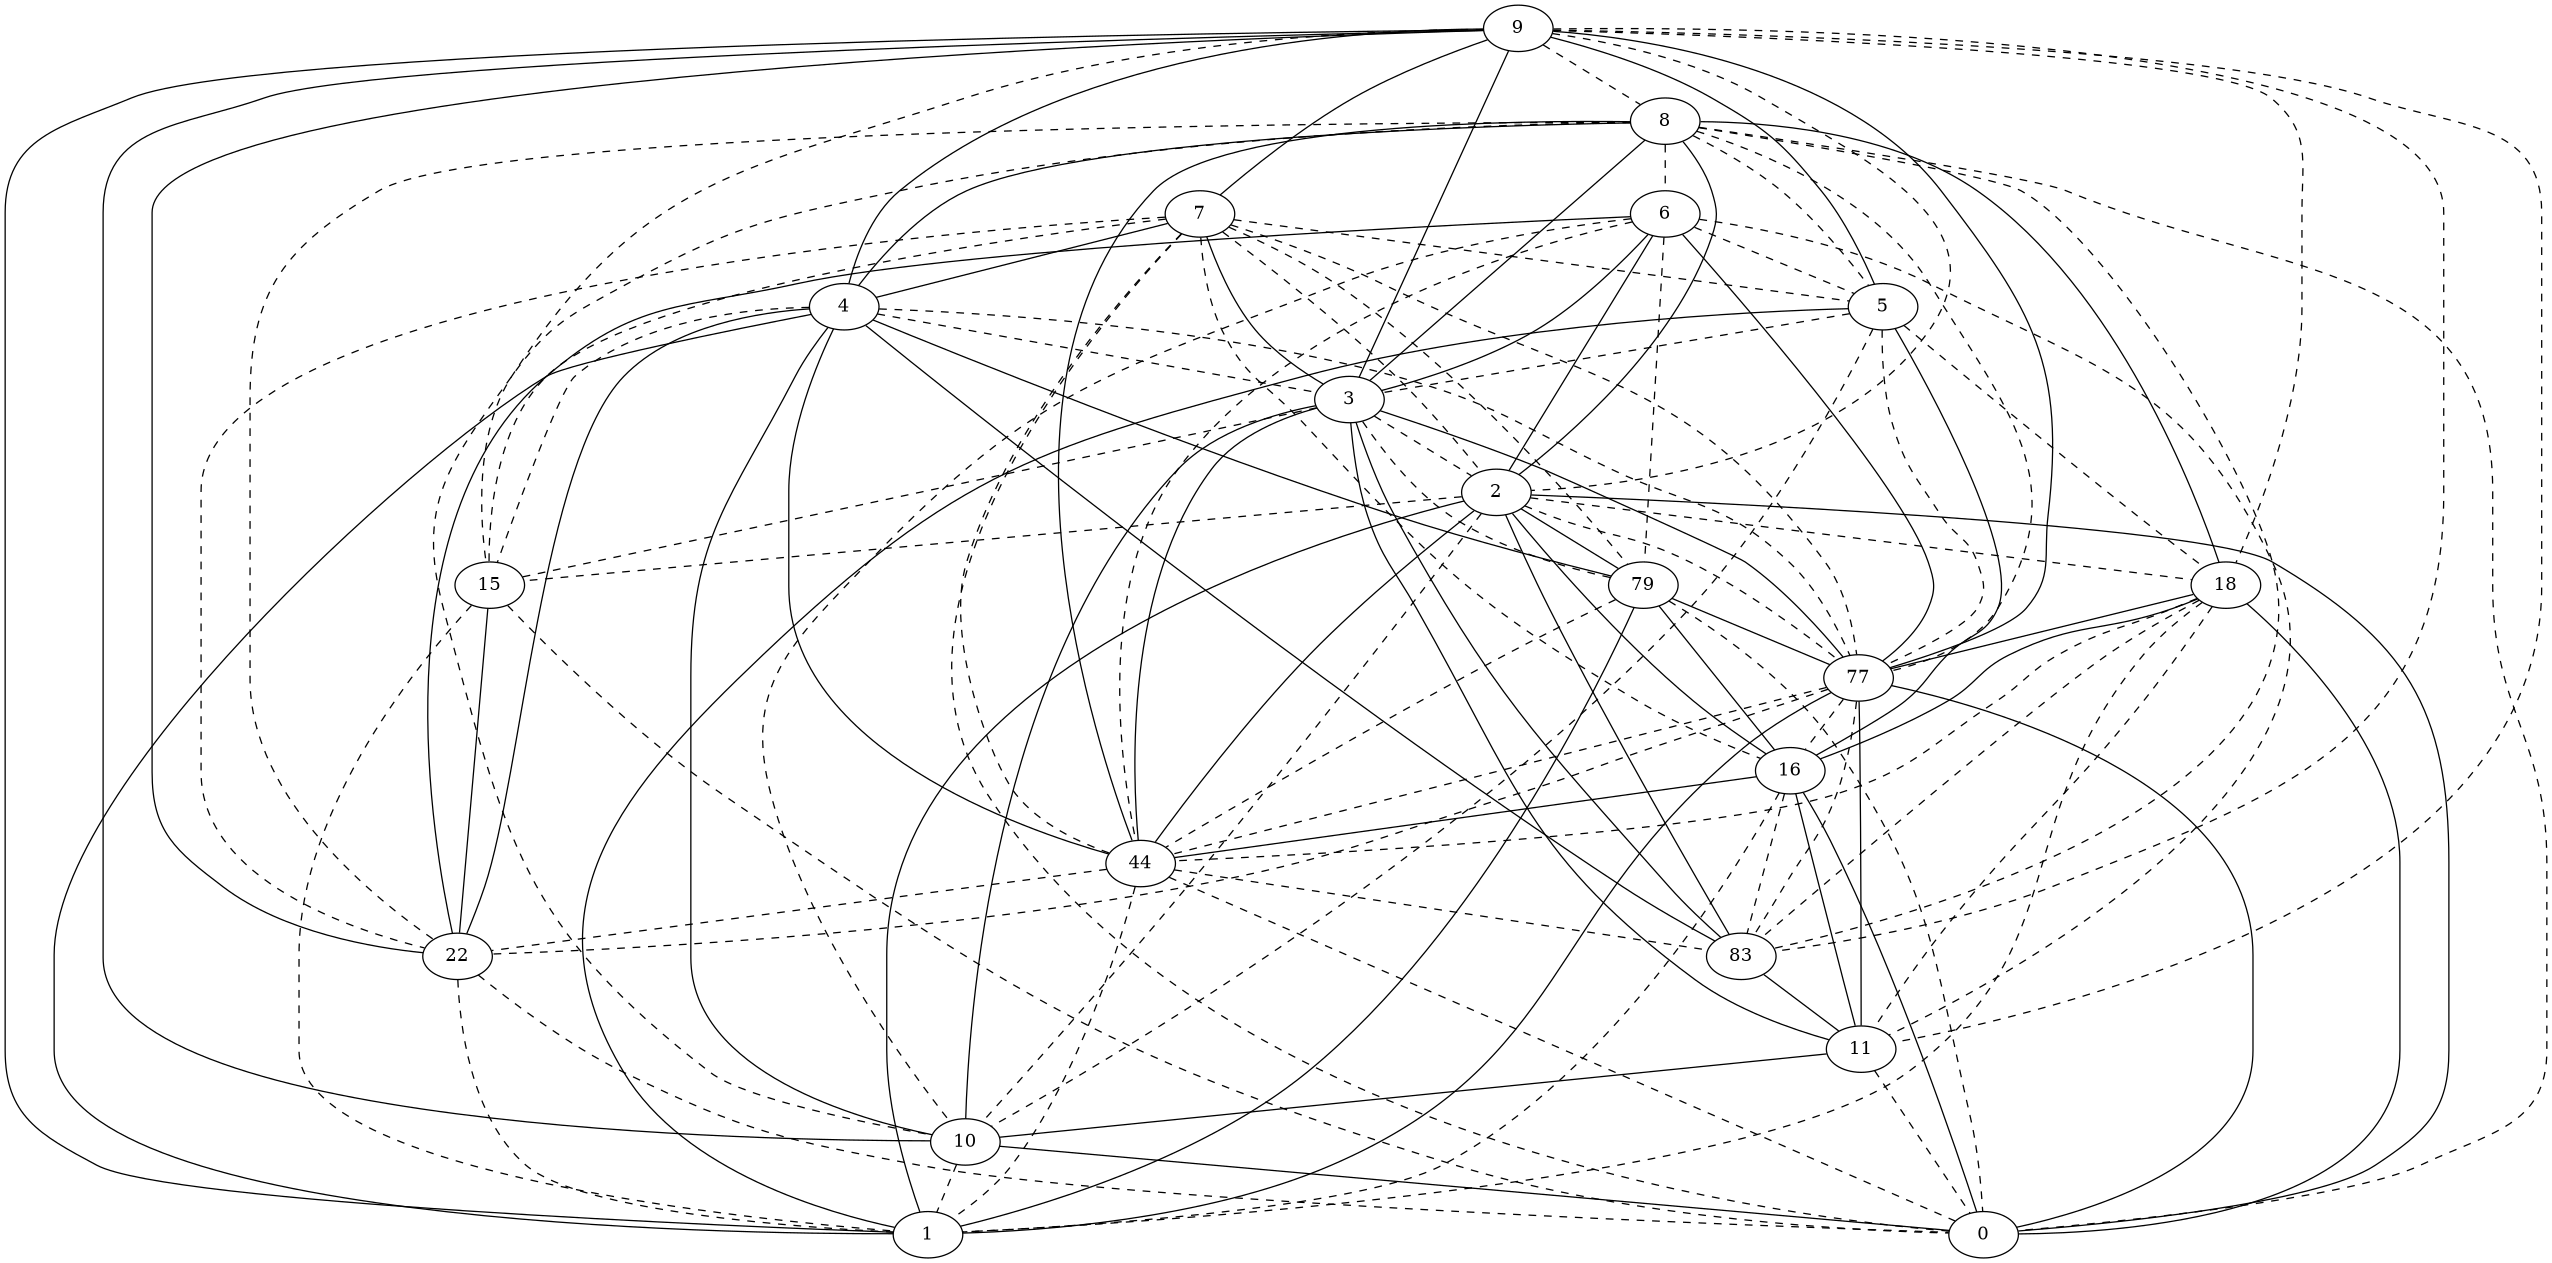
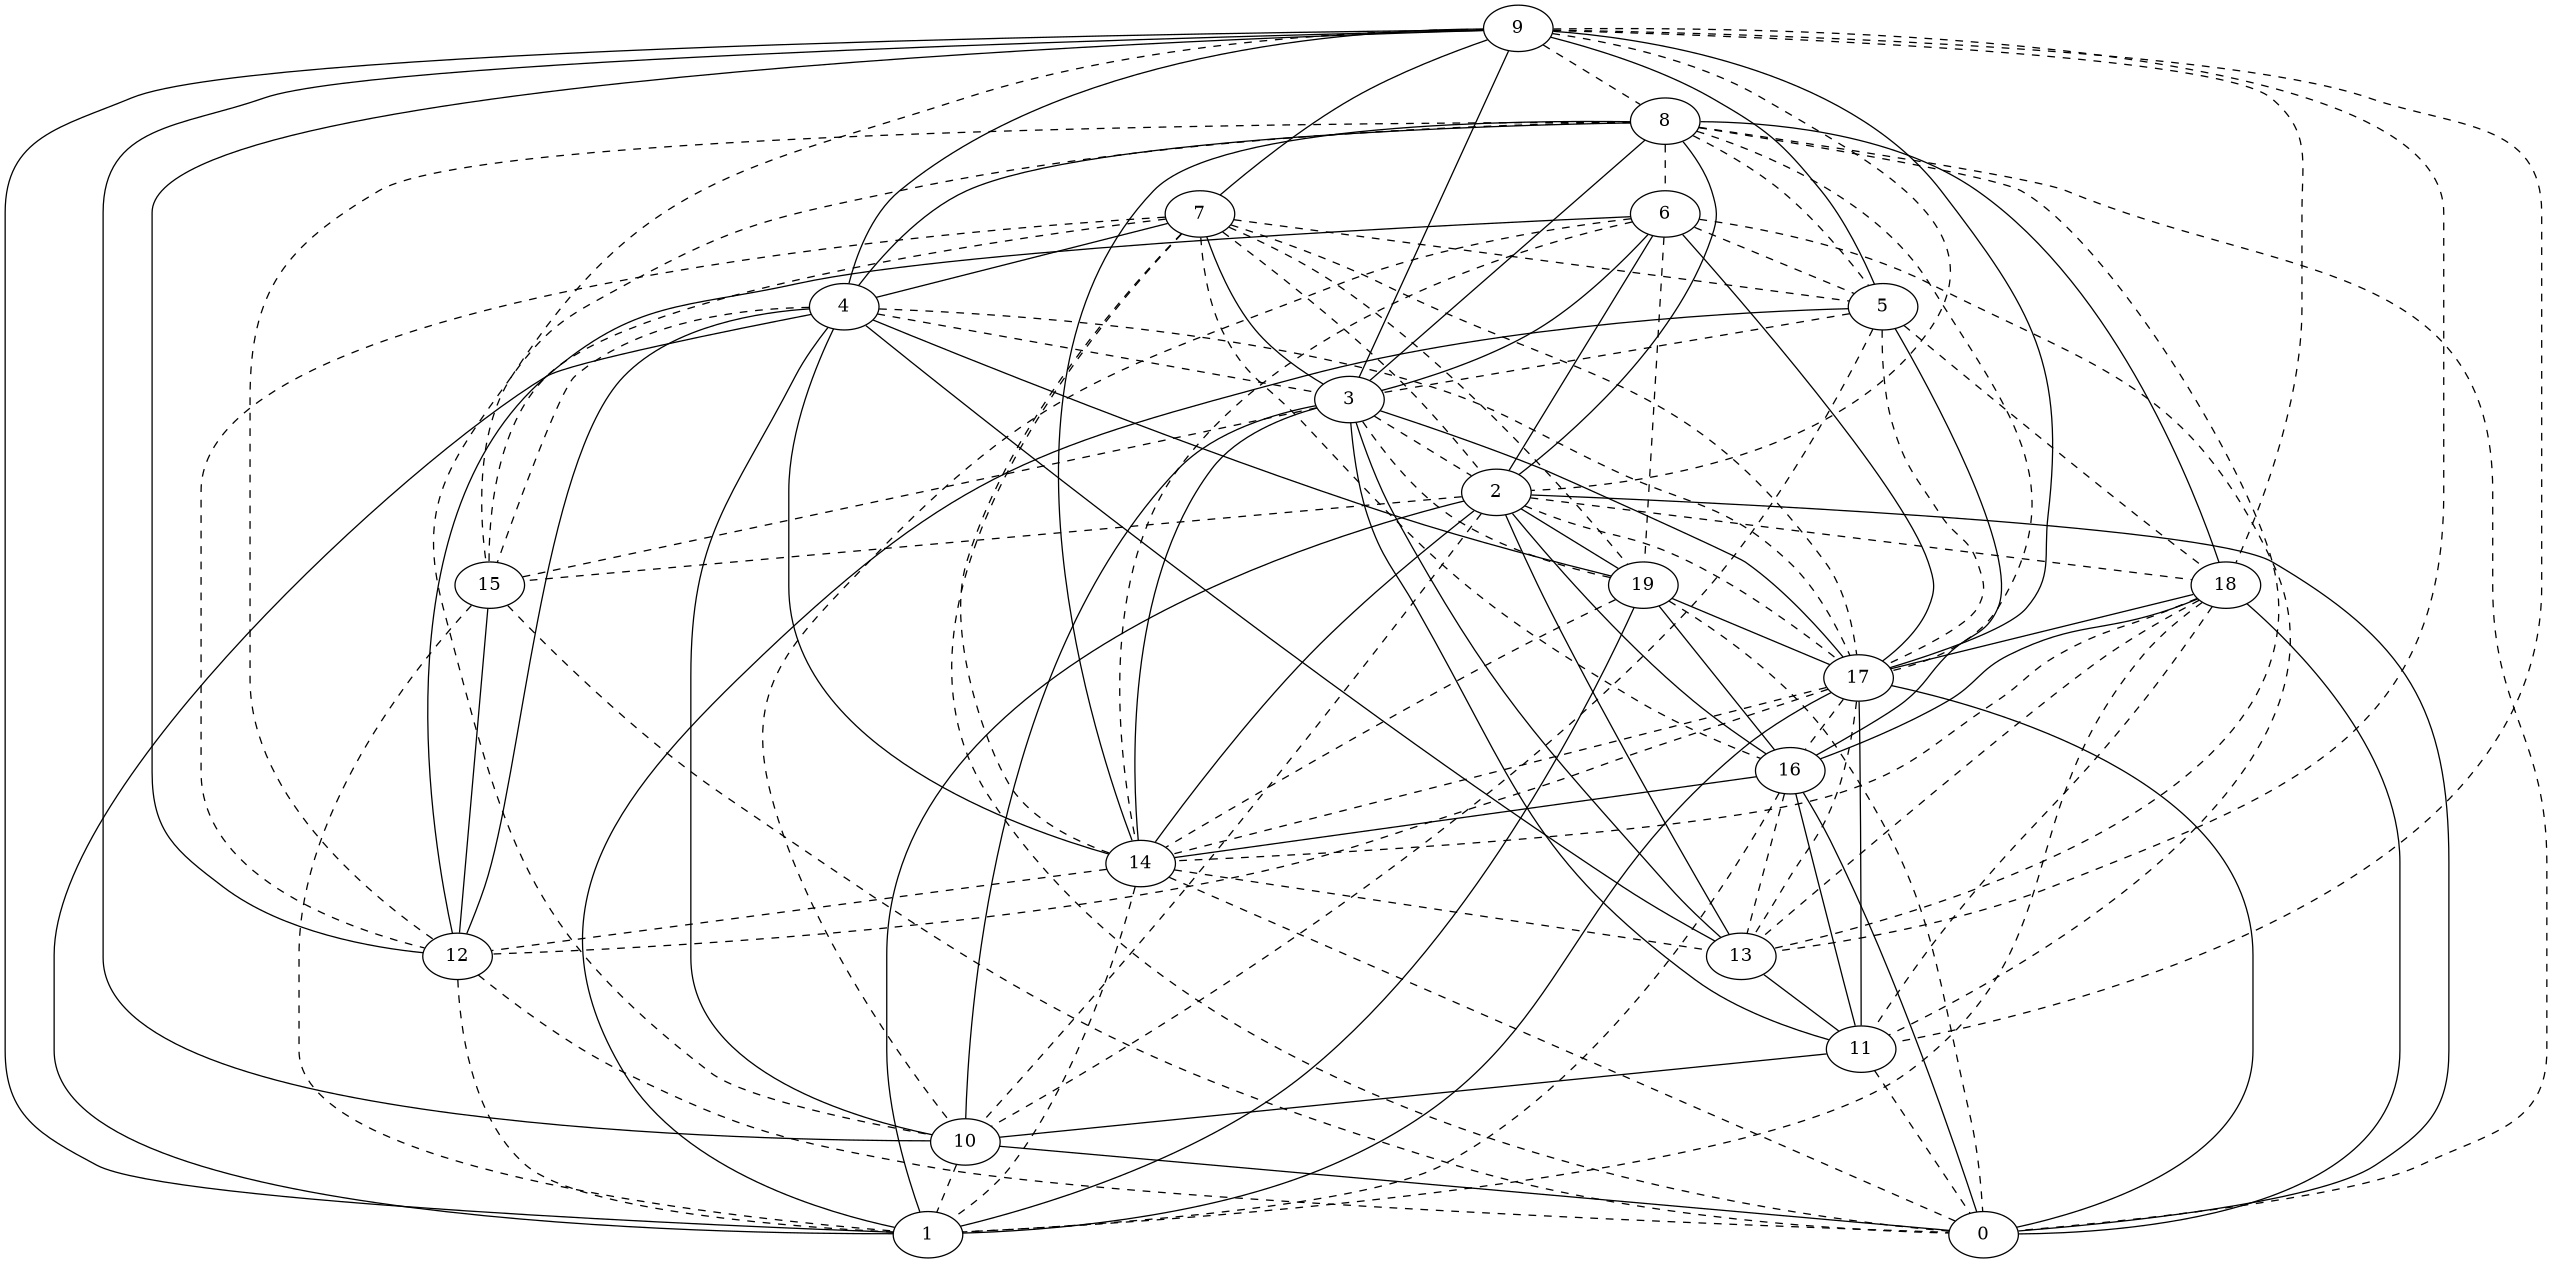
(1643, 585) -> (1643, 585)
(1859, 678) -> (1859, 678)
(1141, 864) -> (1141, 864)
(458, 956) -> (458, 956)
(1741, 956) -> (1741, 956)
